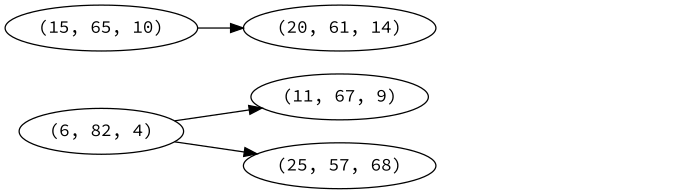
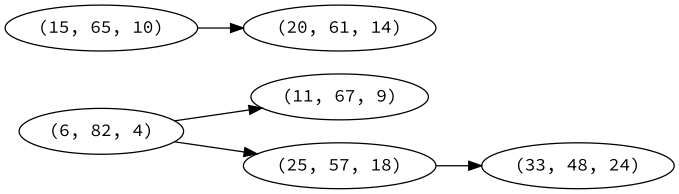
(340, 166) -> (340, 166)
none -> (578, 166)
